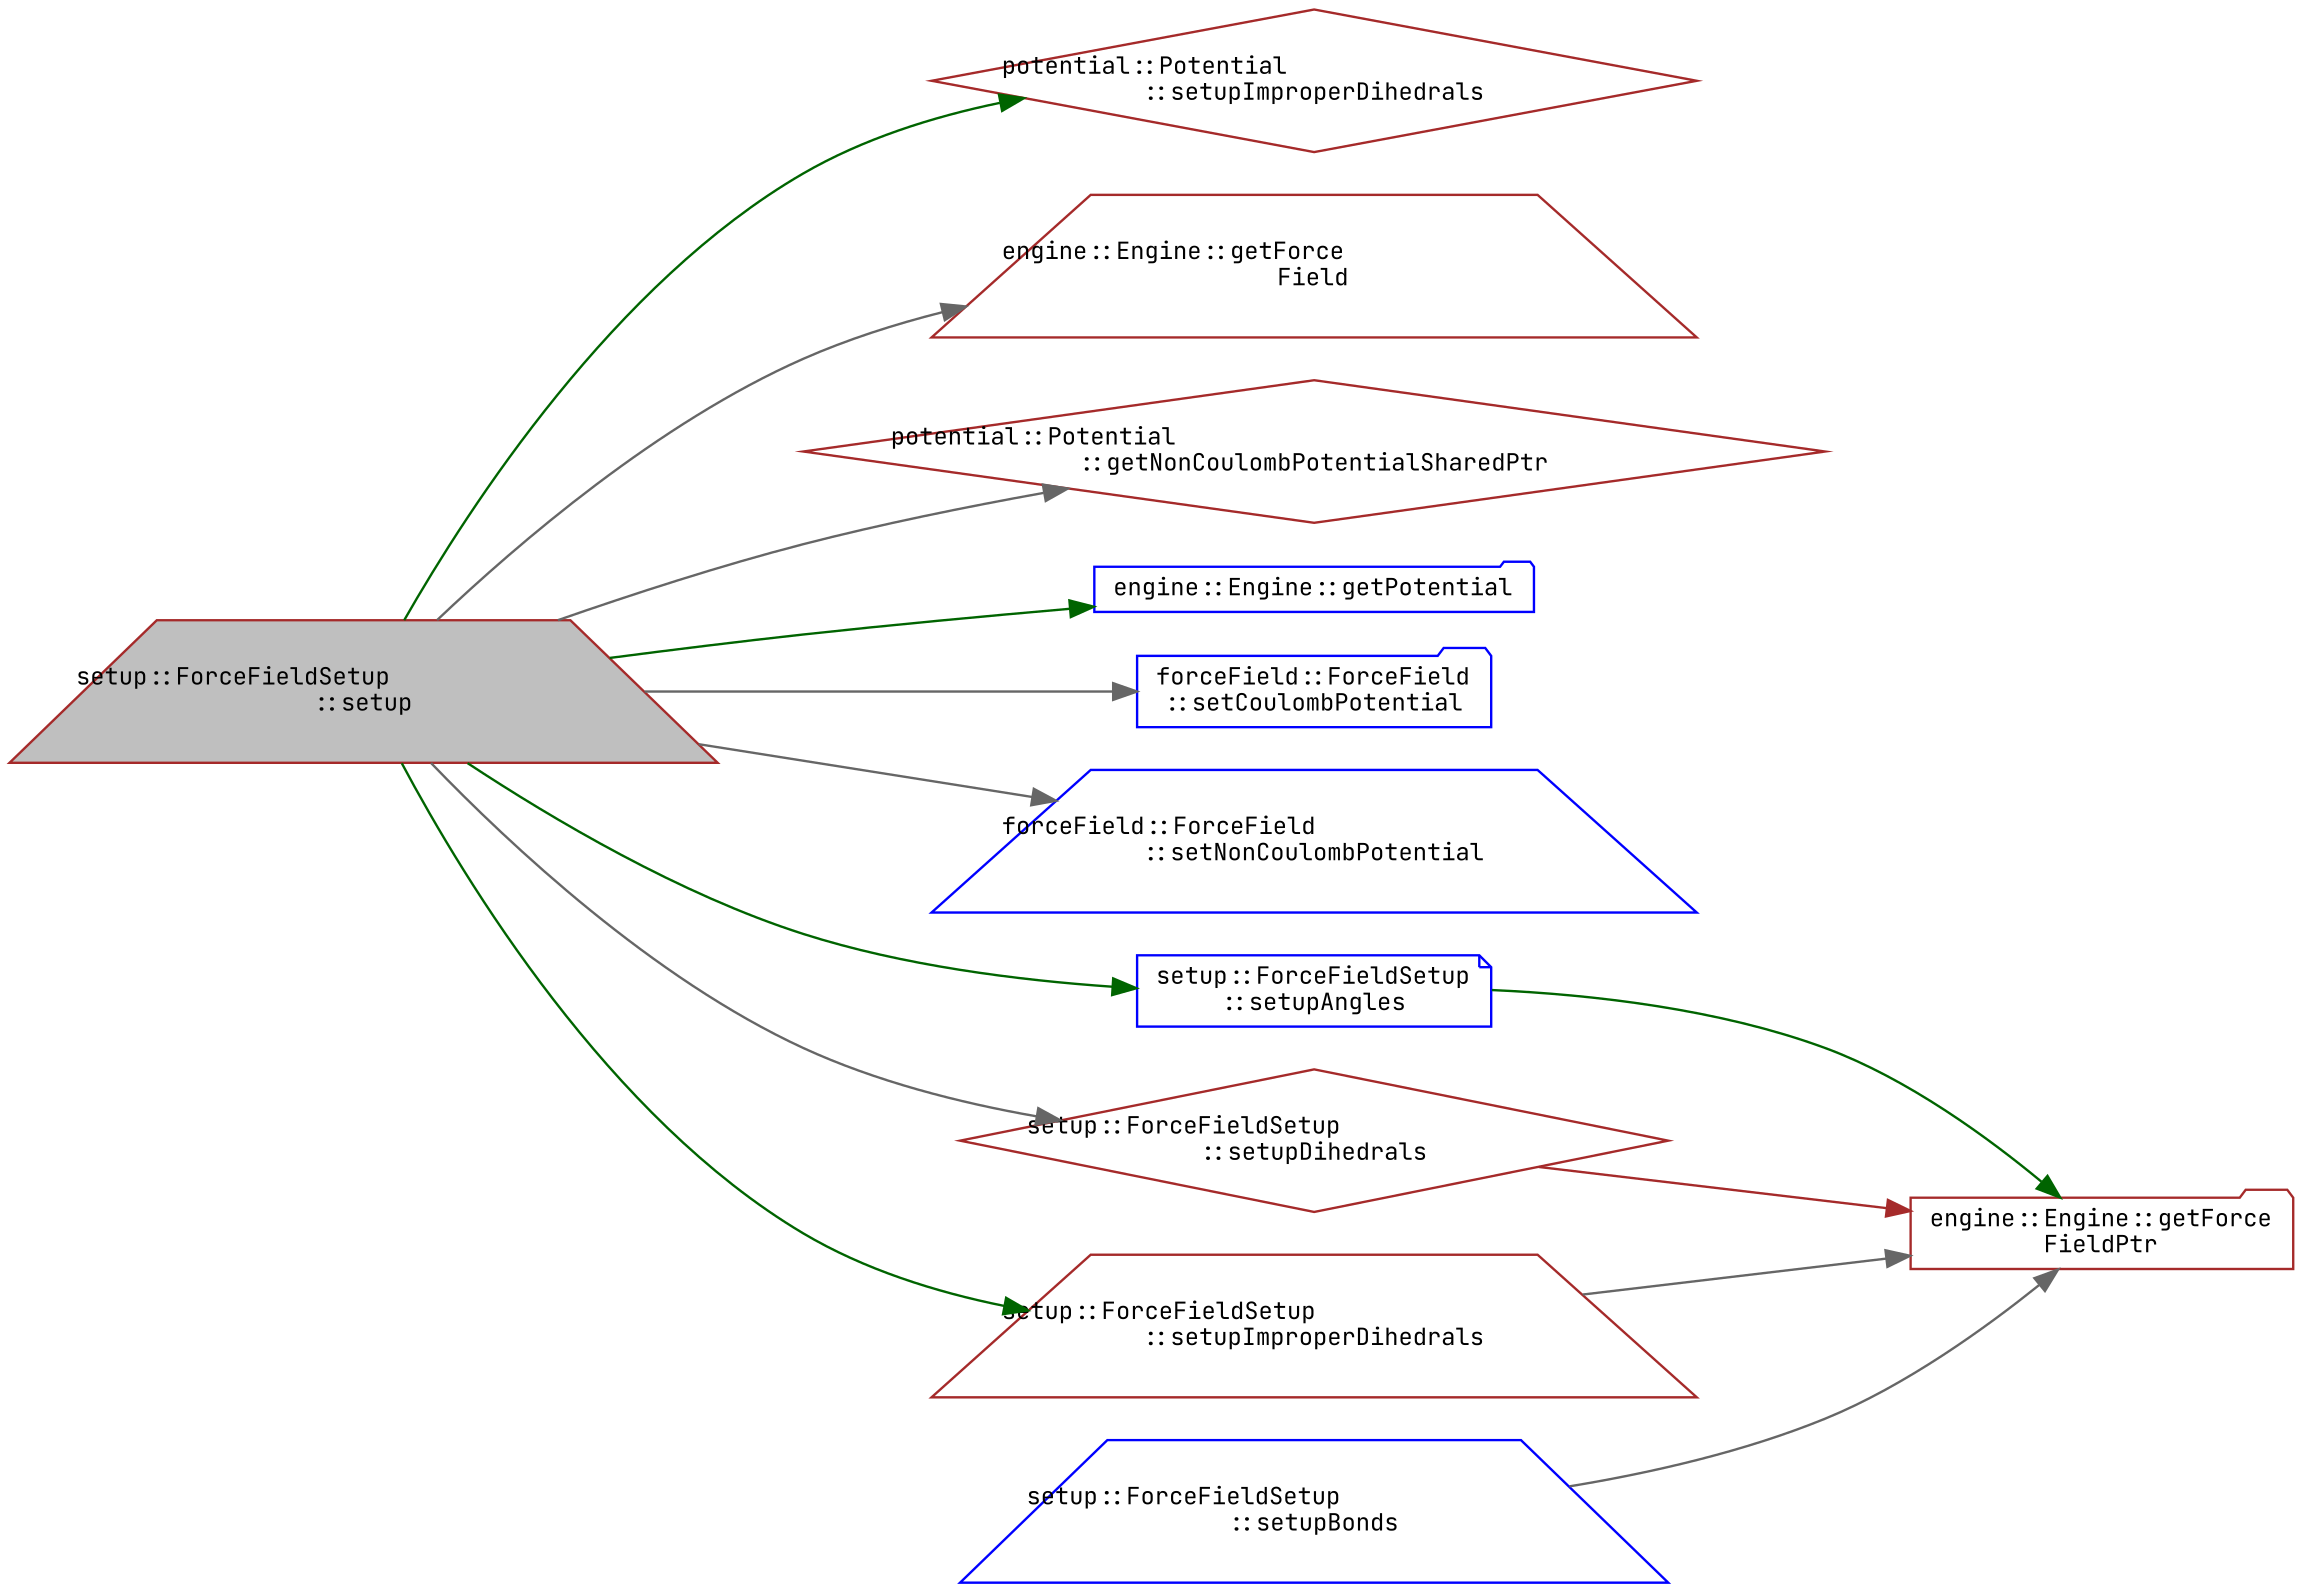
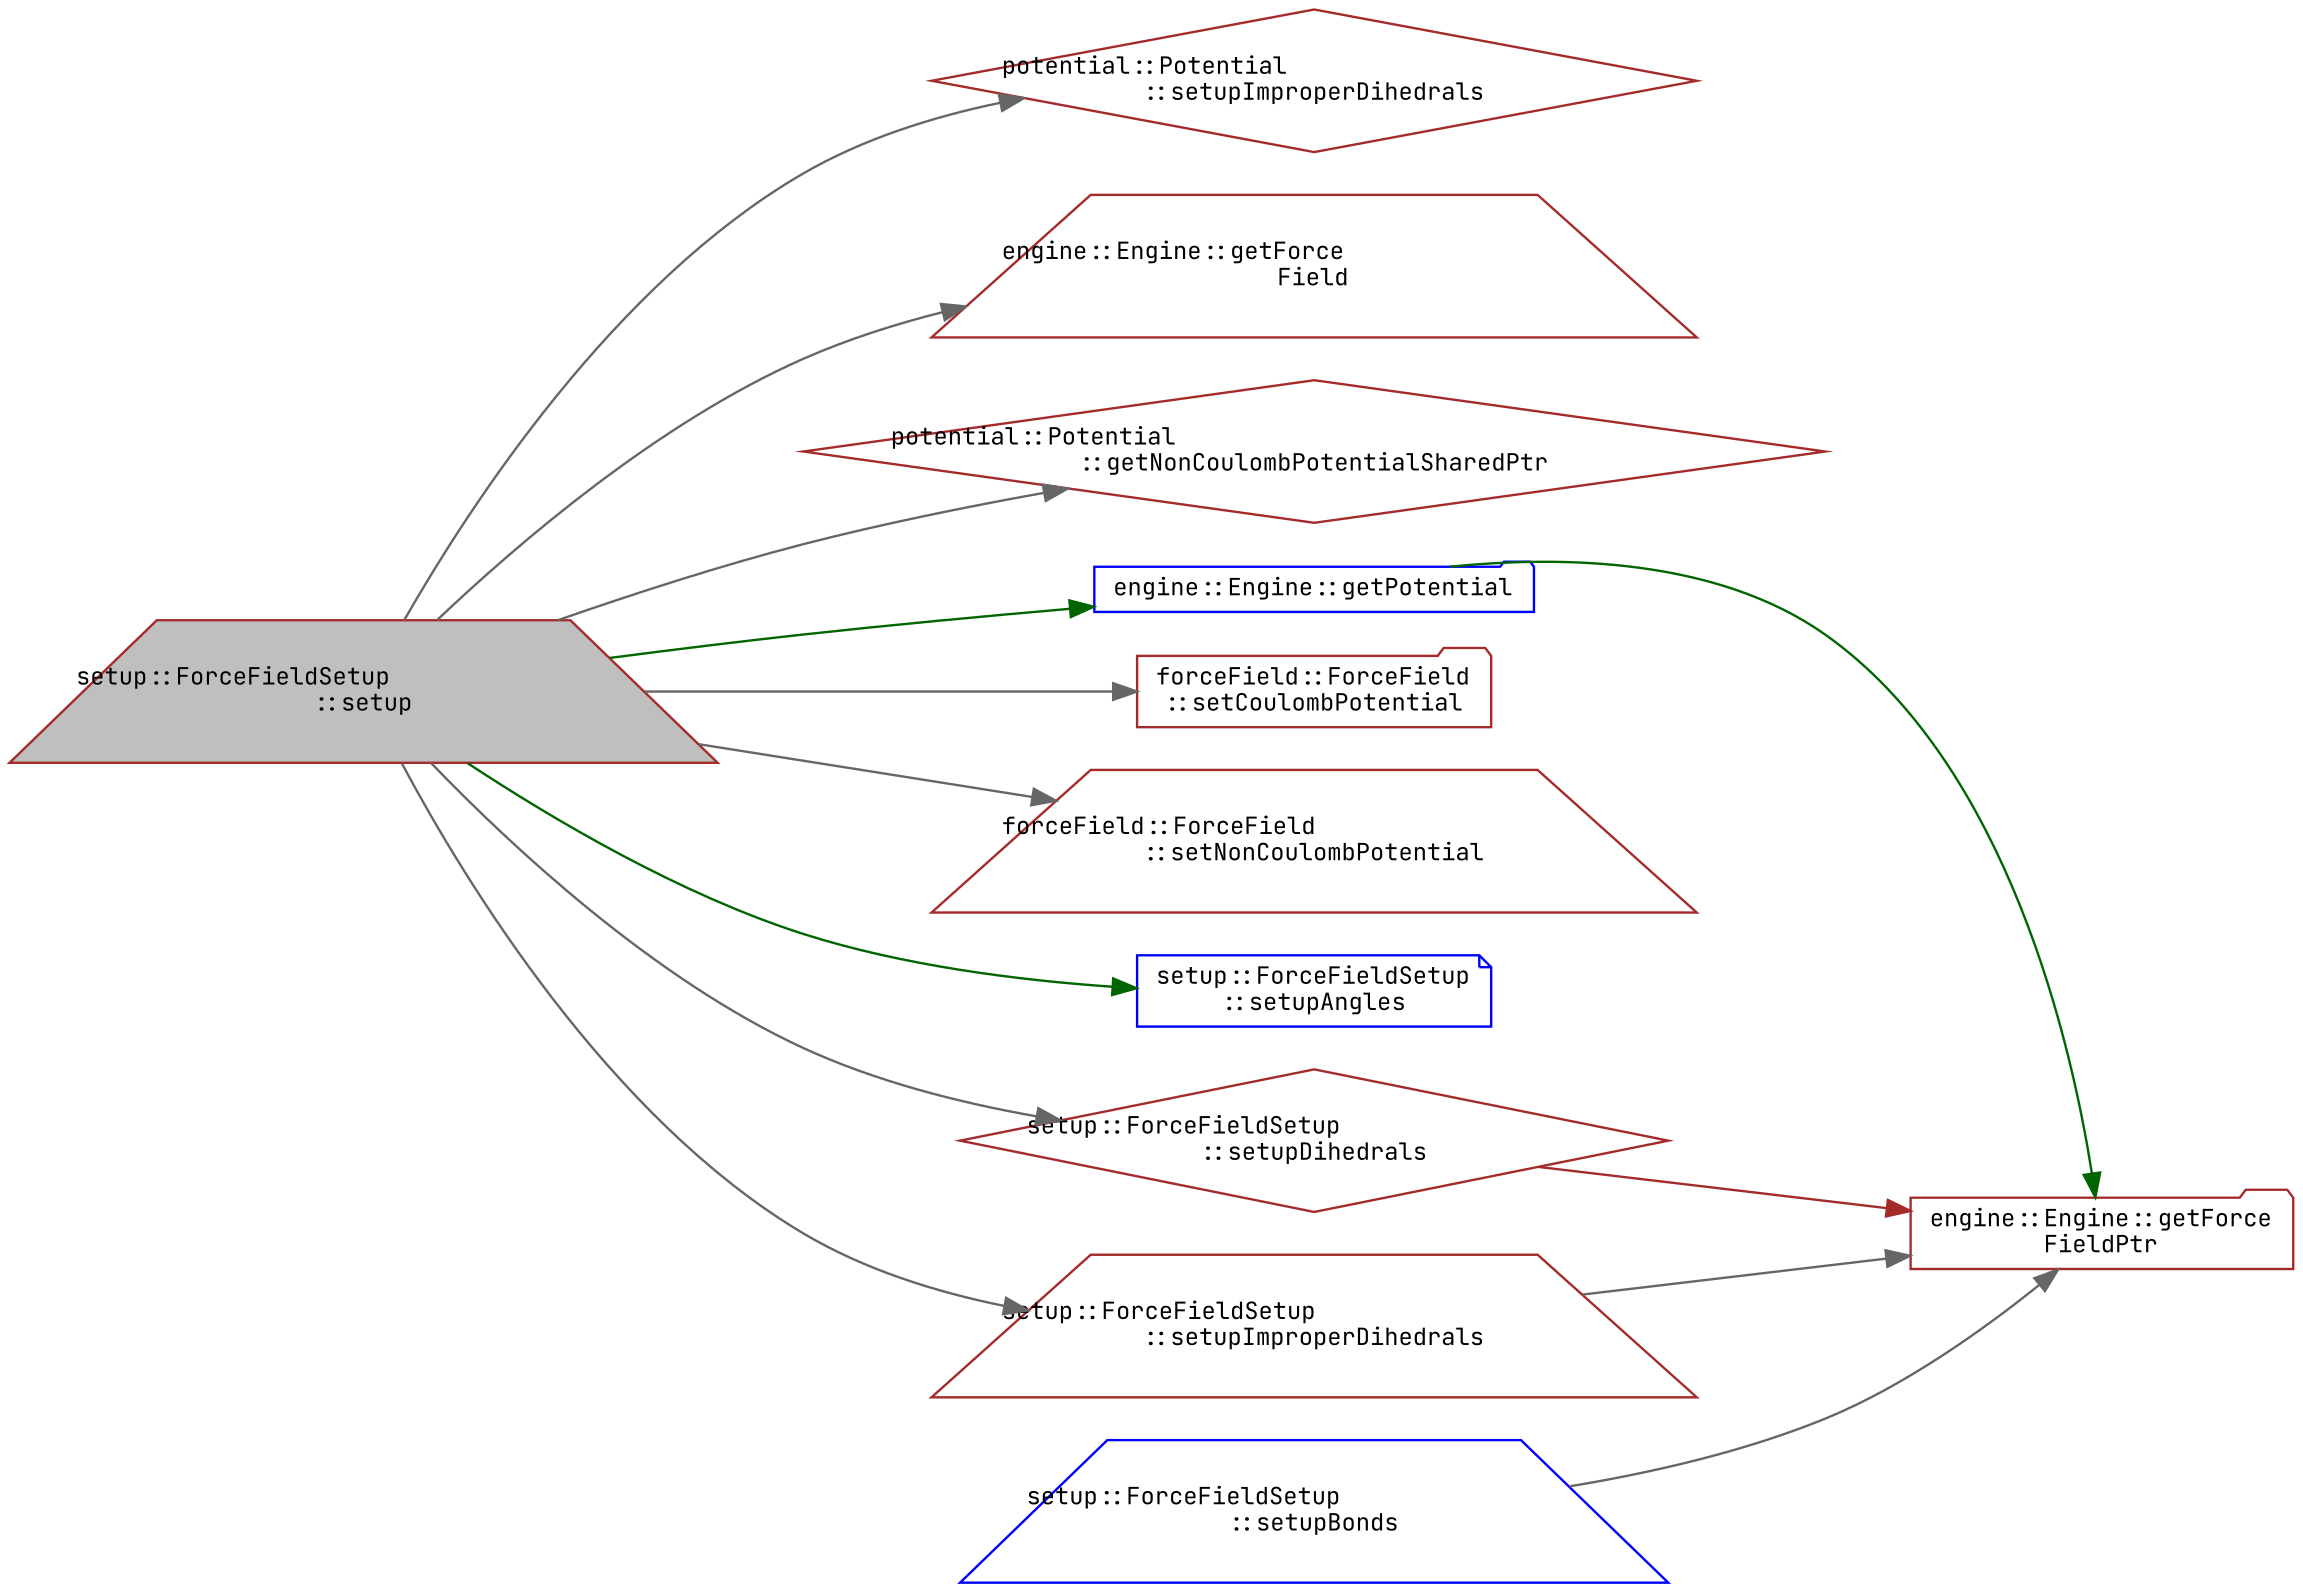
(648, 295) -> (648, 295)
(1314, 692) -> (1314, 692)
(1314, 841) -> (1314, 841)
(1785, 1035) -> (1907, 713)
(645, 1104) -> (645, 1104)
